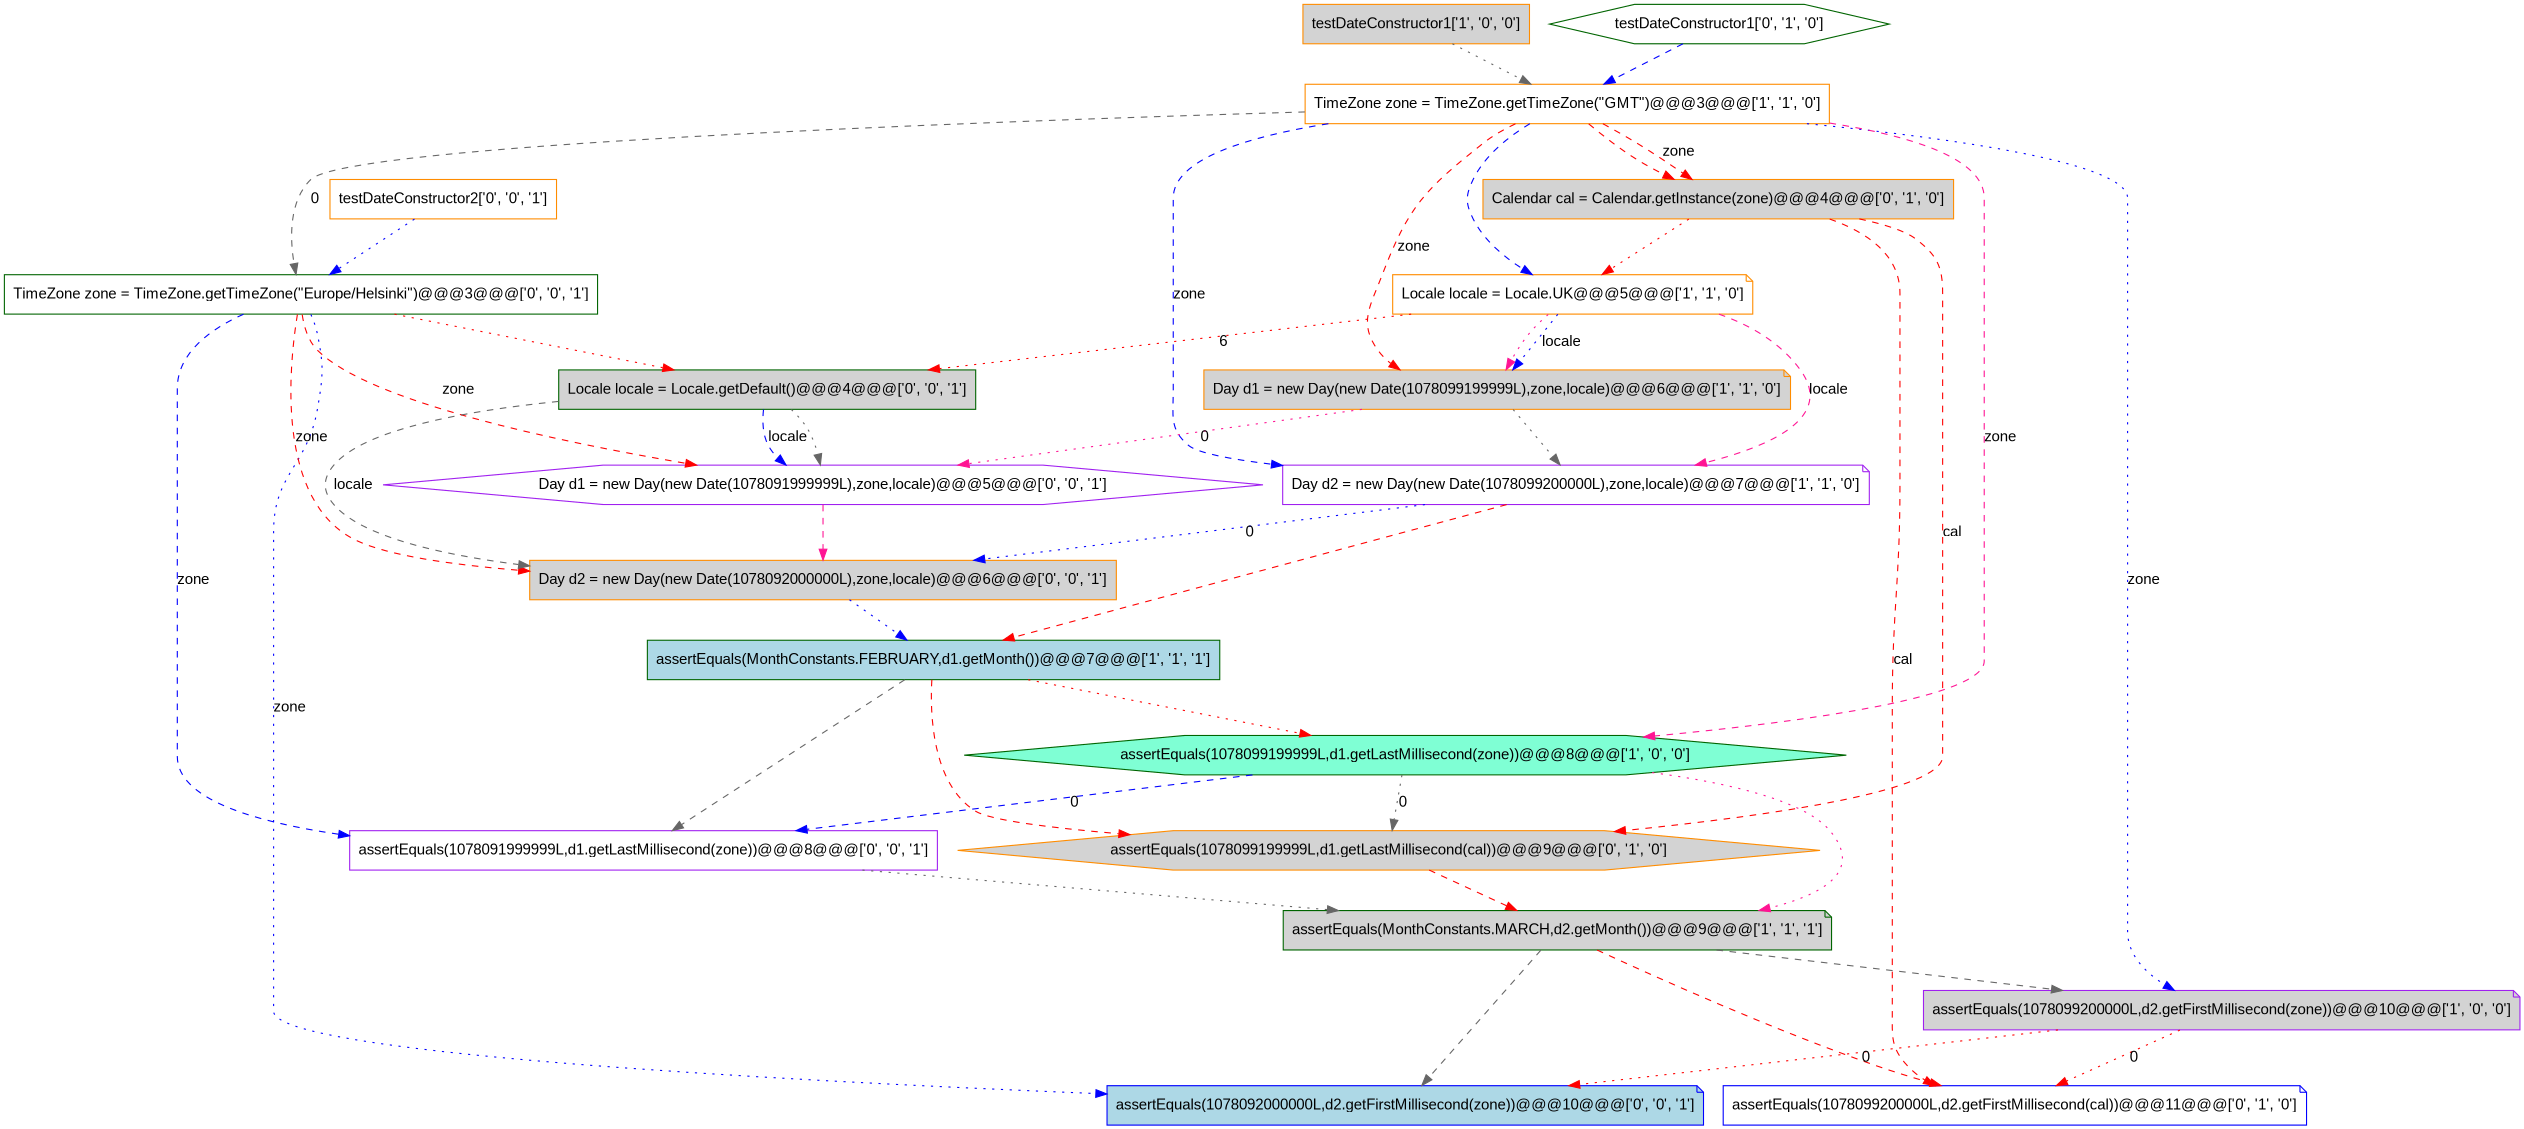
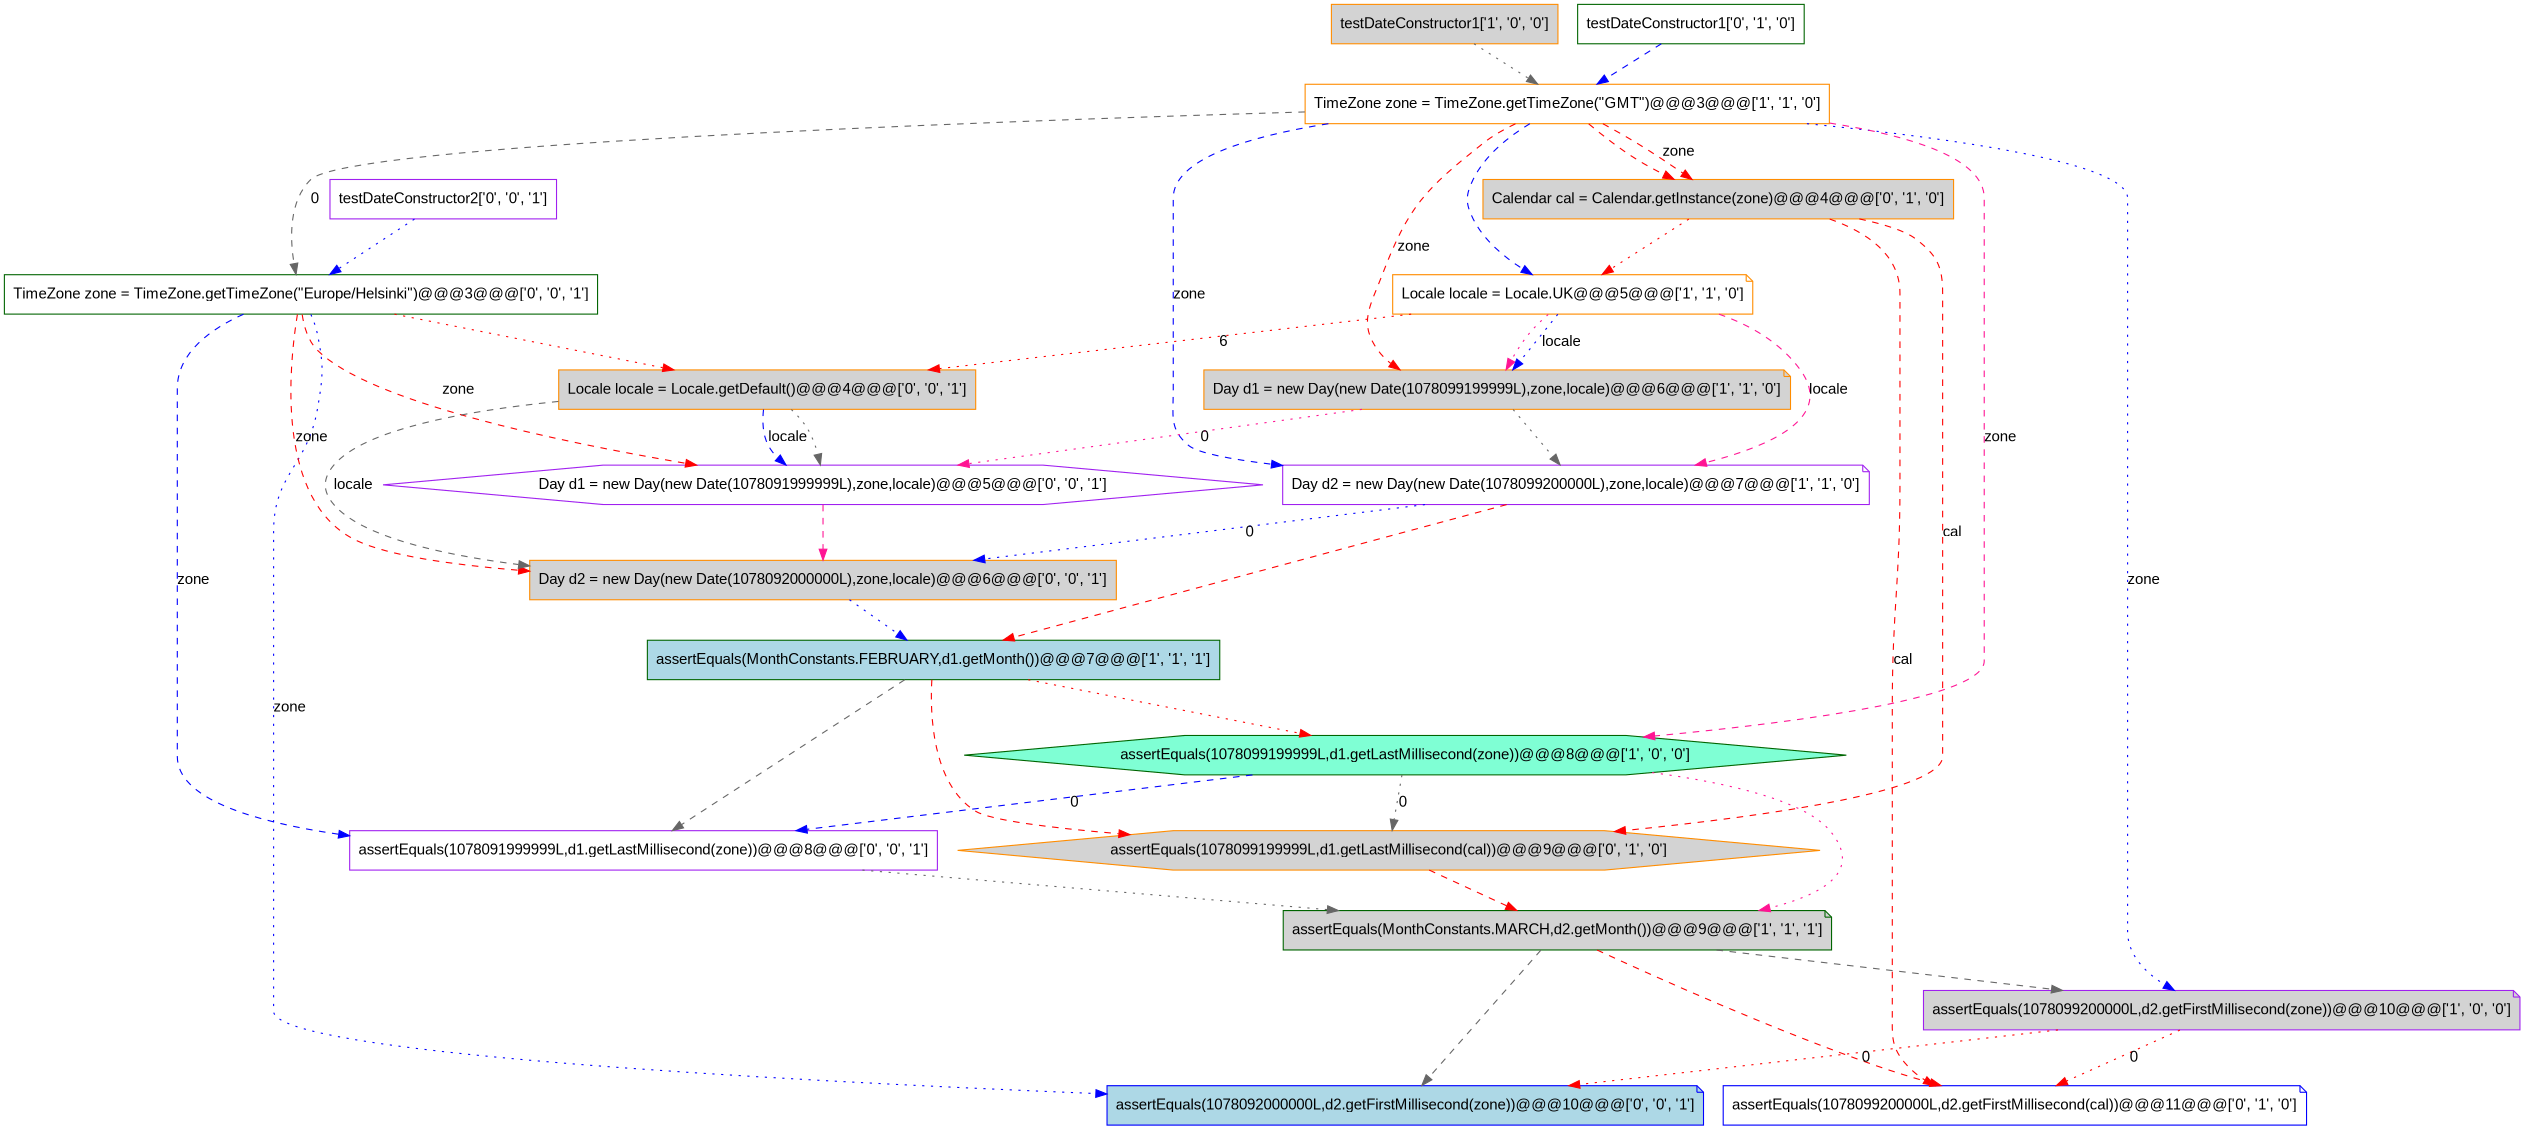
(1719, 24) -> (1691, 24)
(443, 199) -> (443, 199)
(767, 390) -> (767, 390)
